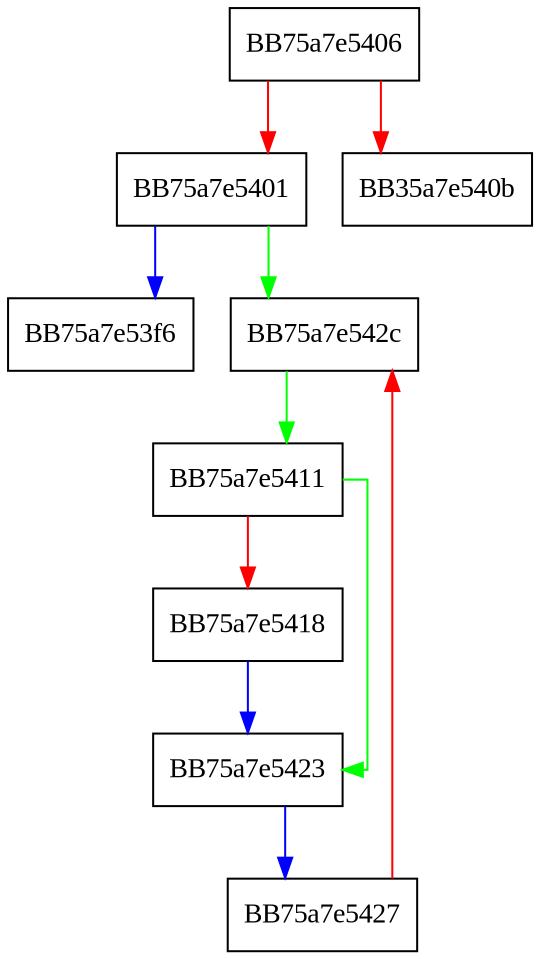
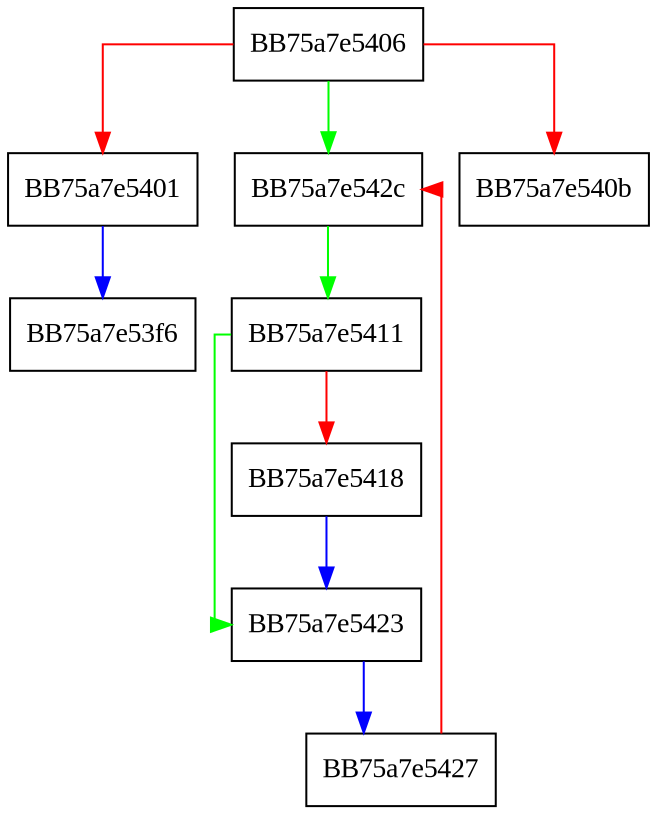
(437, 189) -> (554, 189)
(269, 252) -> (328, 107)
